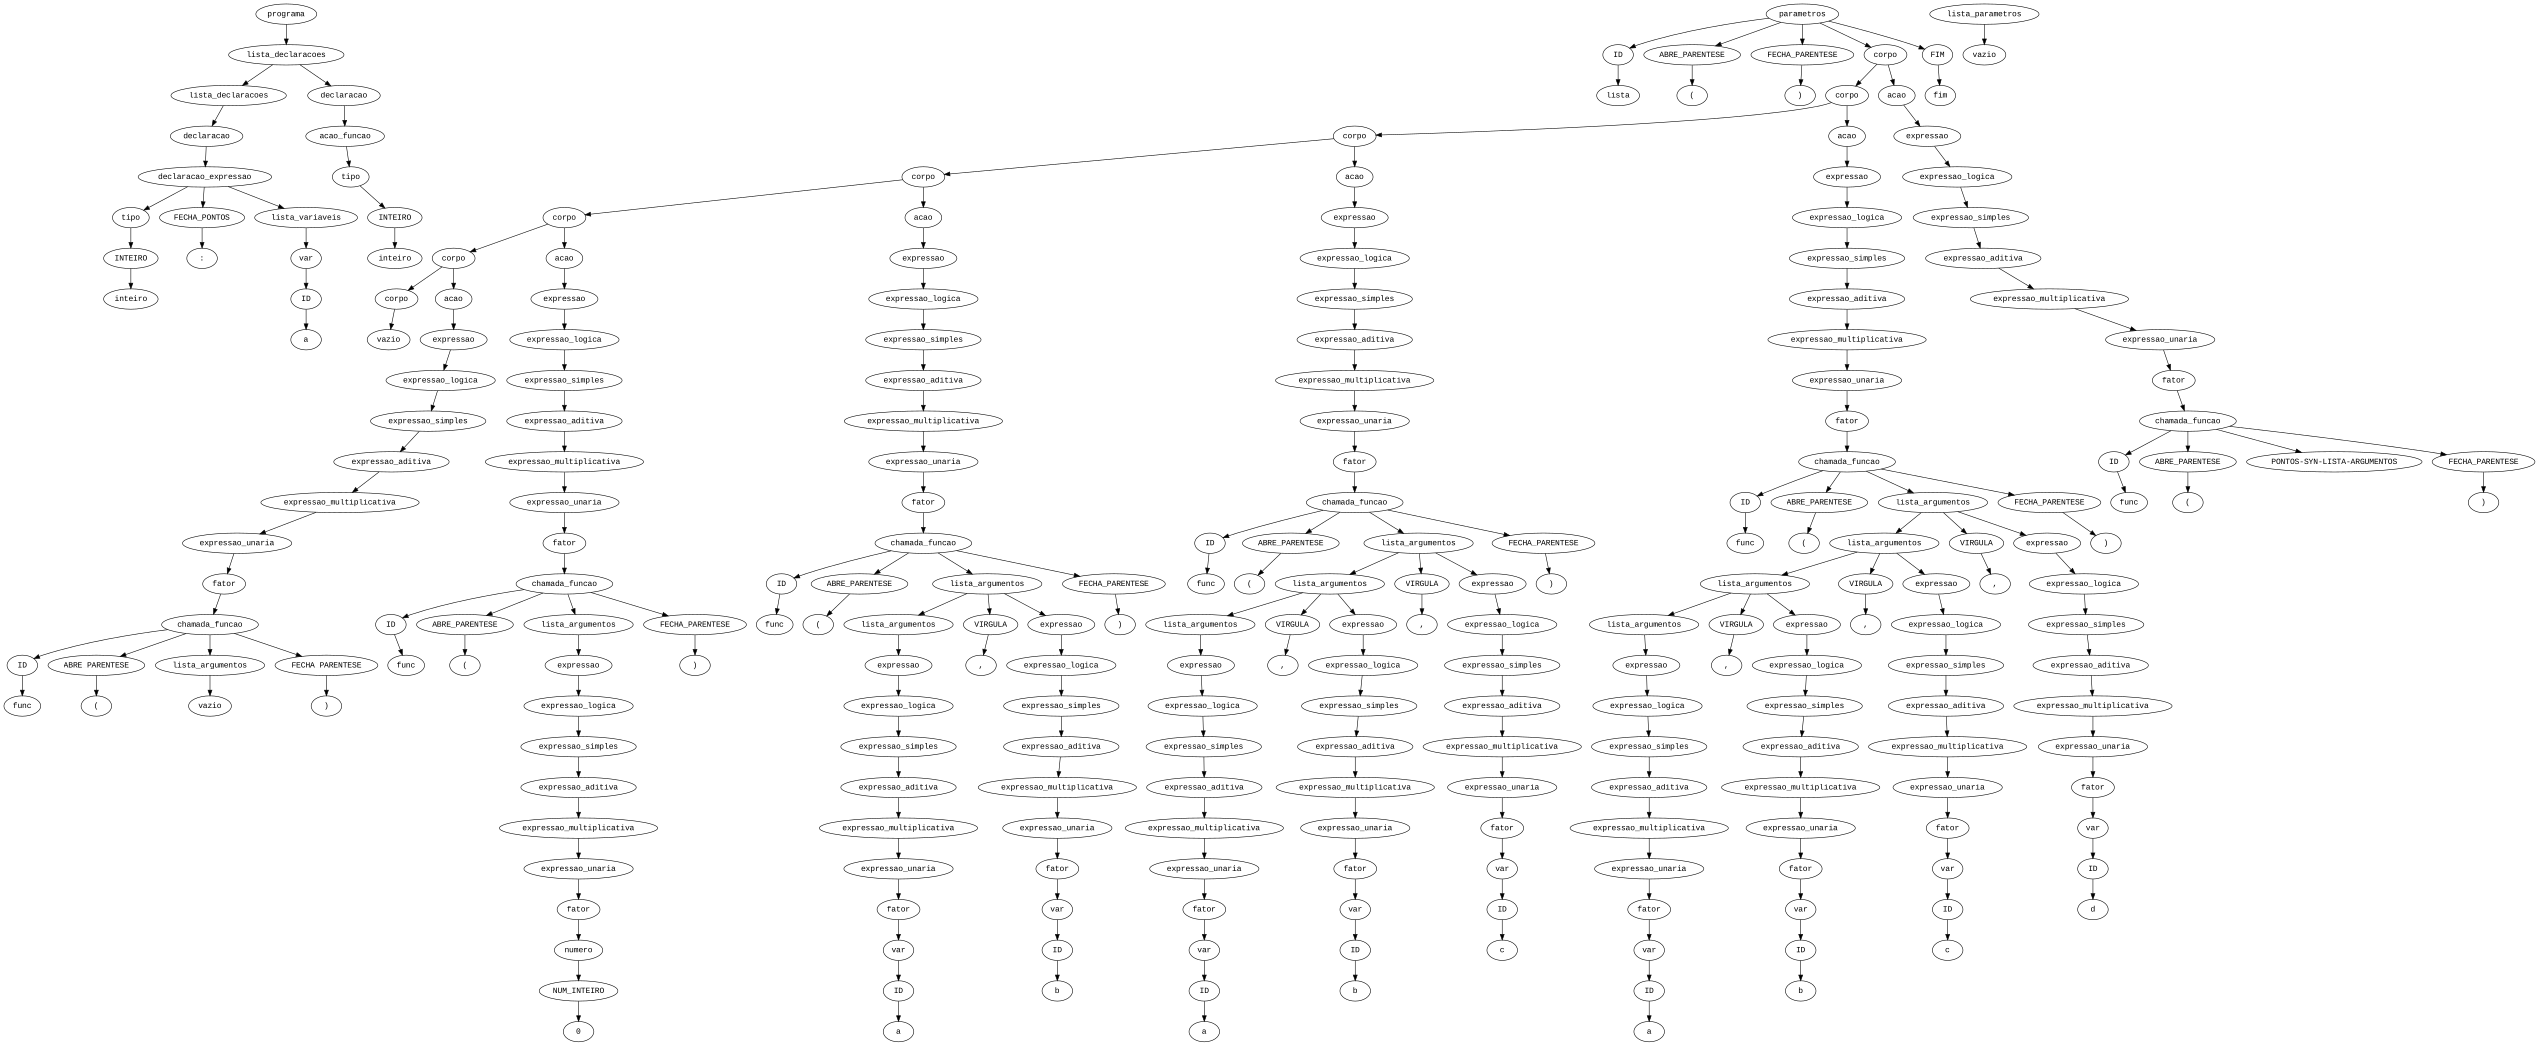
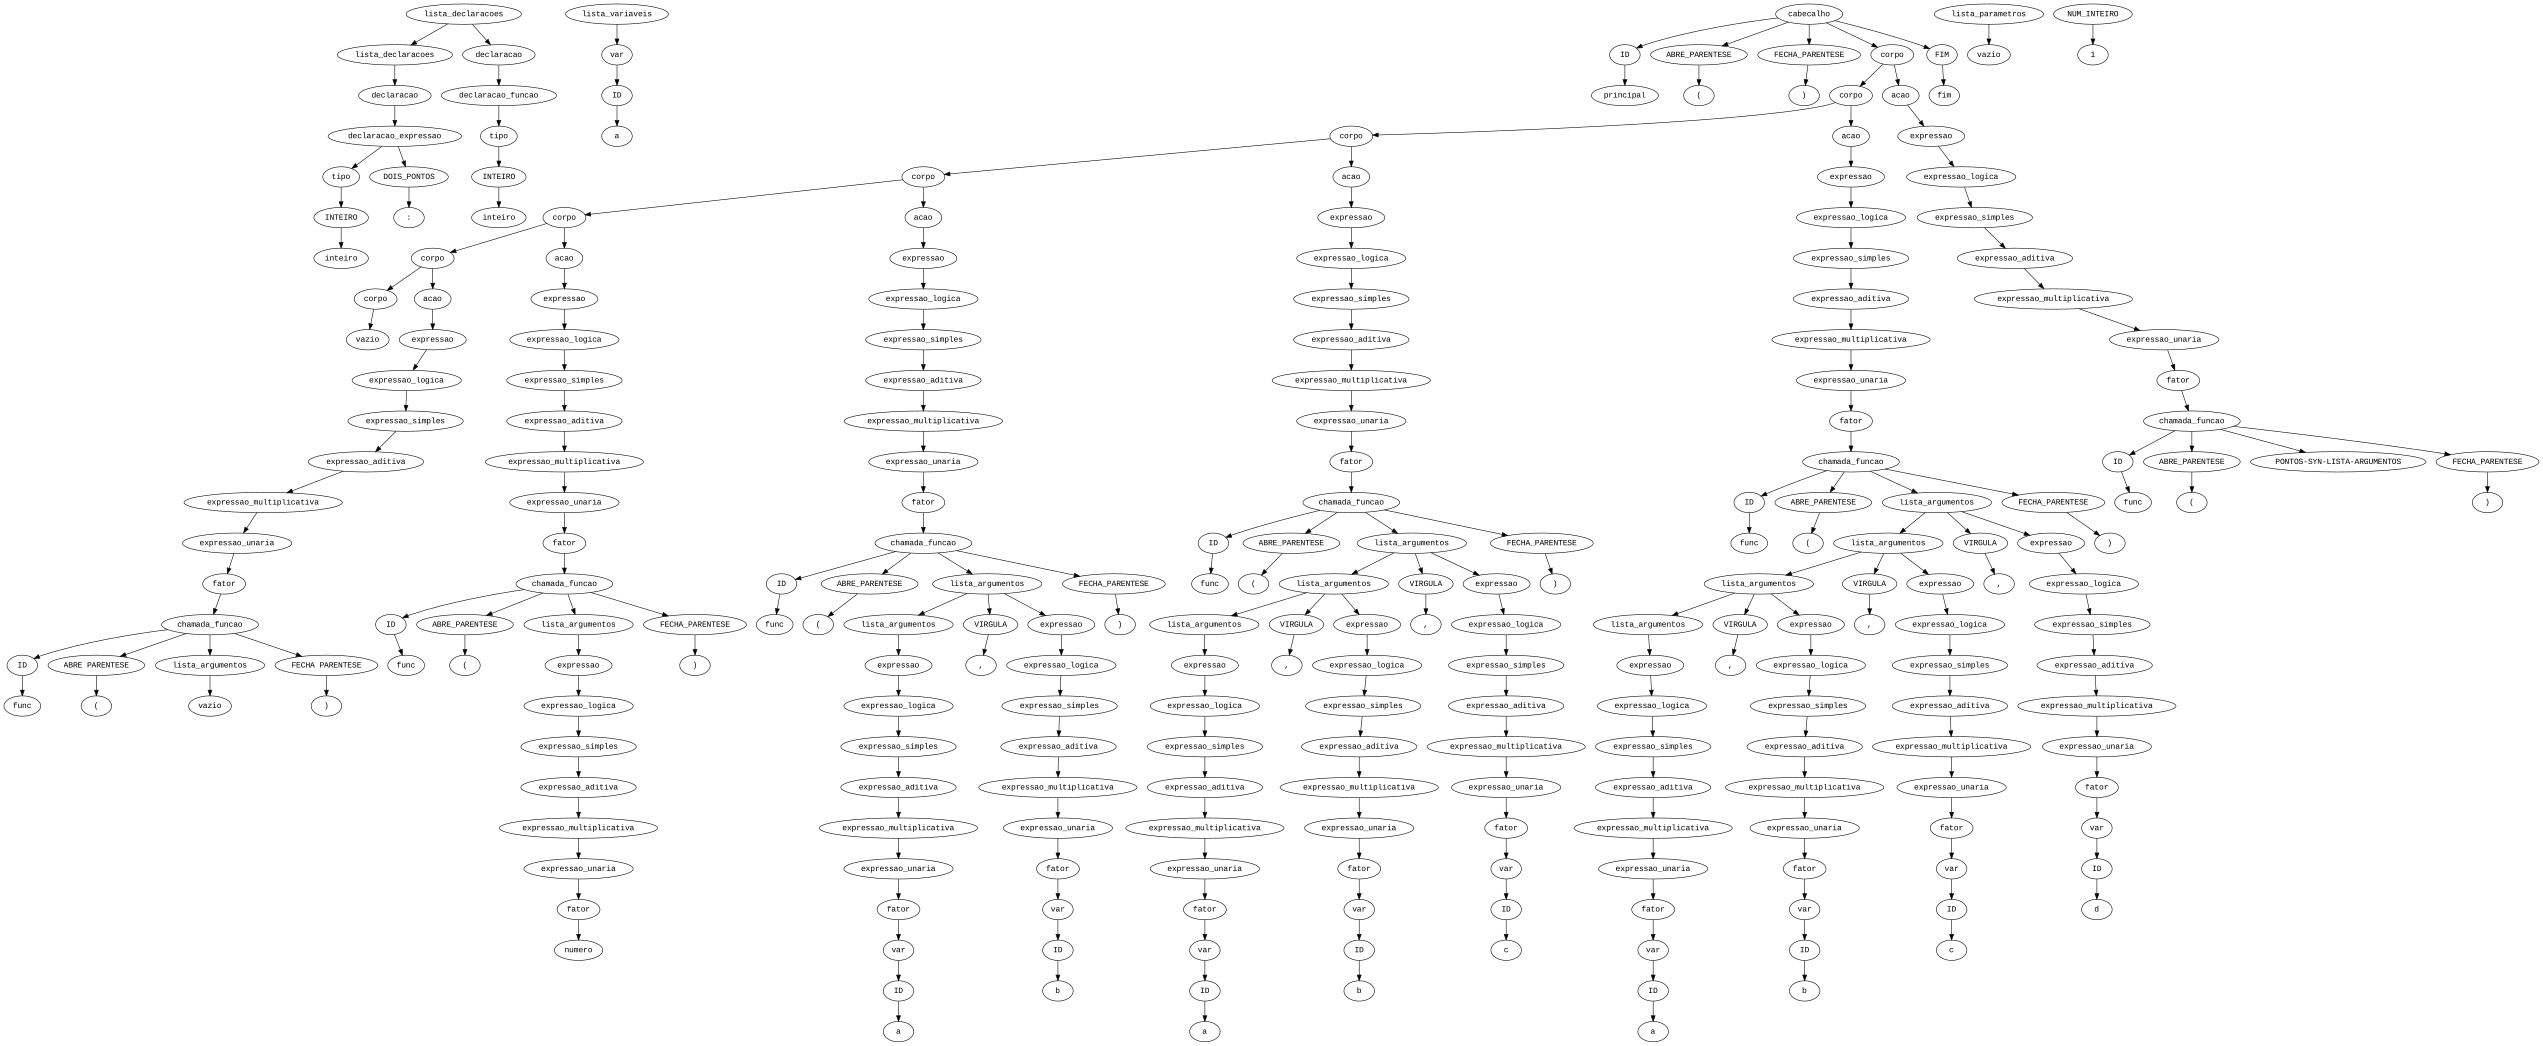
(286, 14) -> none
(1802, 14) -> (1809, 14)
(1618, 96) -> (1625, 96)
(345, 136) -> (499, 96)
(253, 196) -> none
(202, 218) -> (409, 177)
(579, 968) -> none
(579, 1032) -> (2093, 55)
